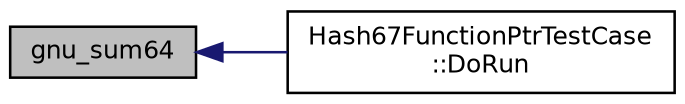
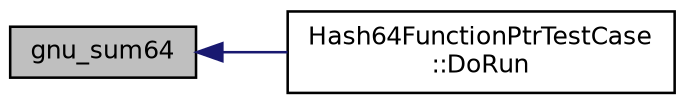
(481, 52) -> (481, 52)
